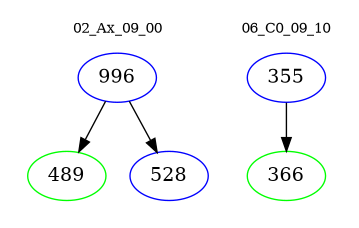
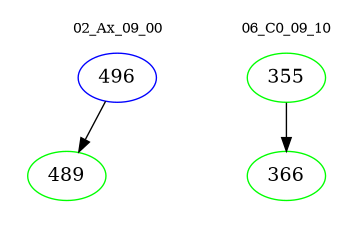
(117, 78) -> (117, 78)
(286, 78) -> (286, 78)
(169, 176) -> none
